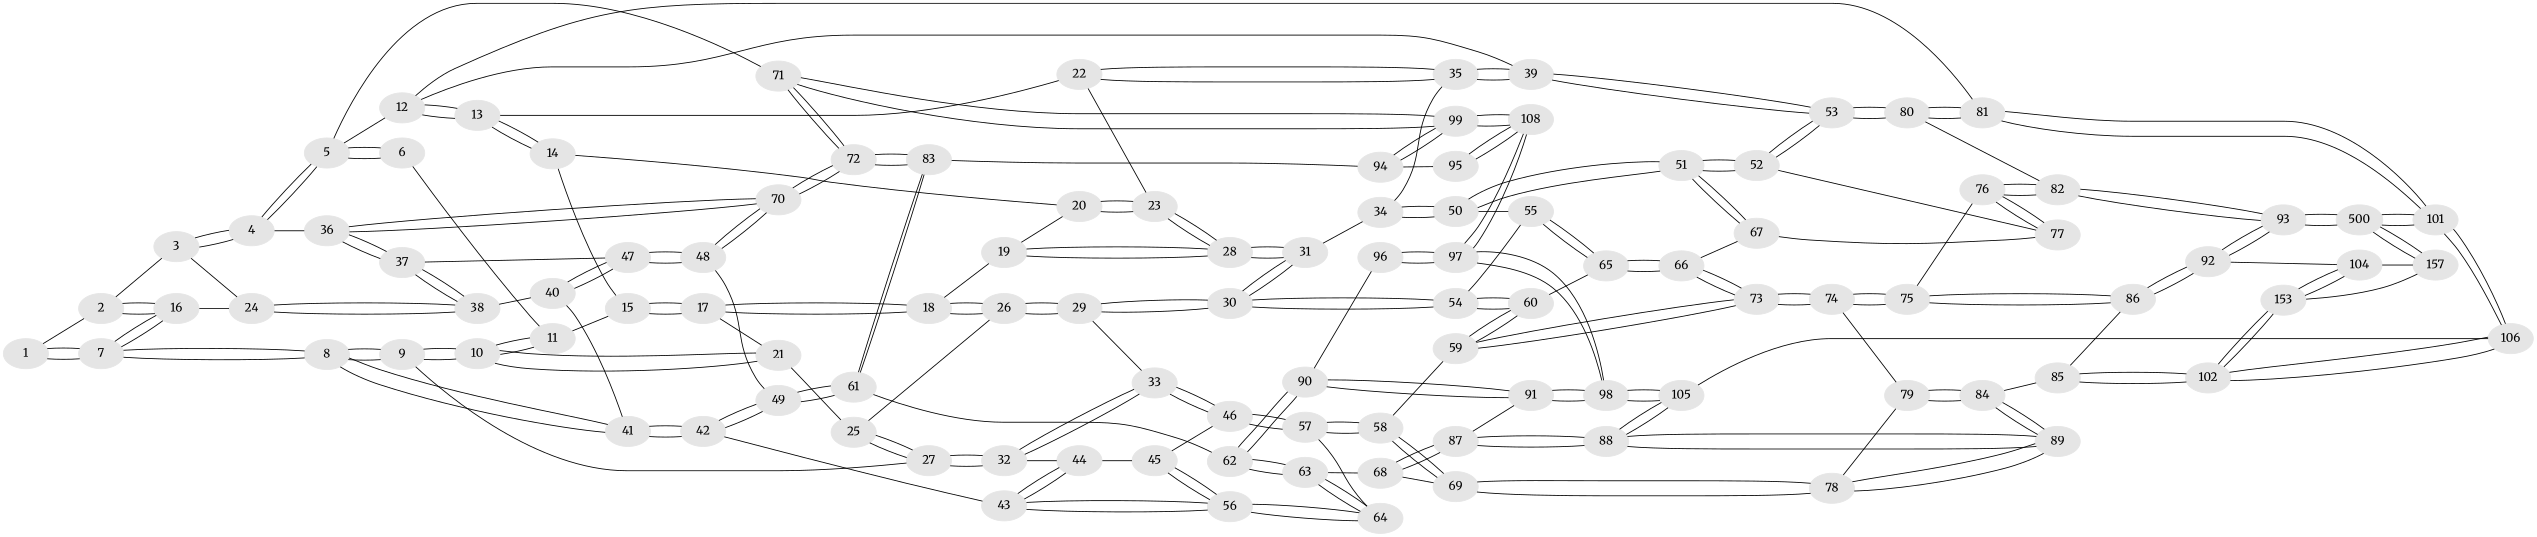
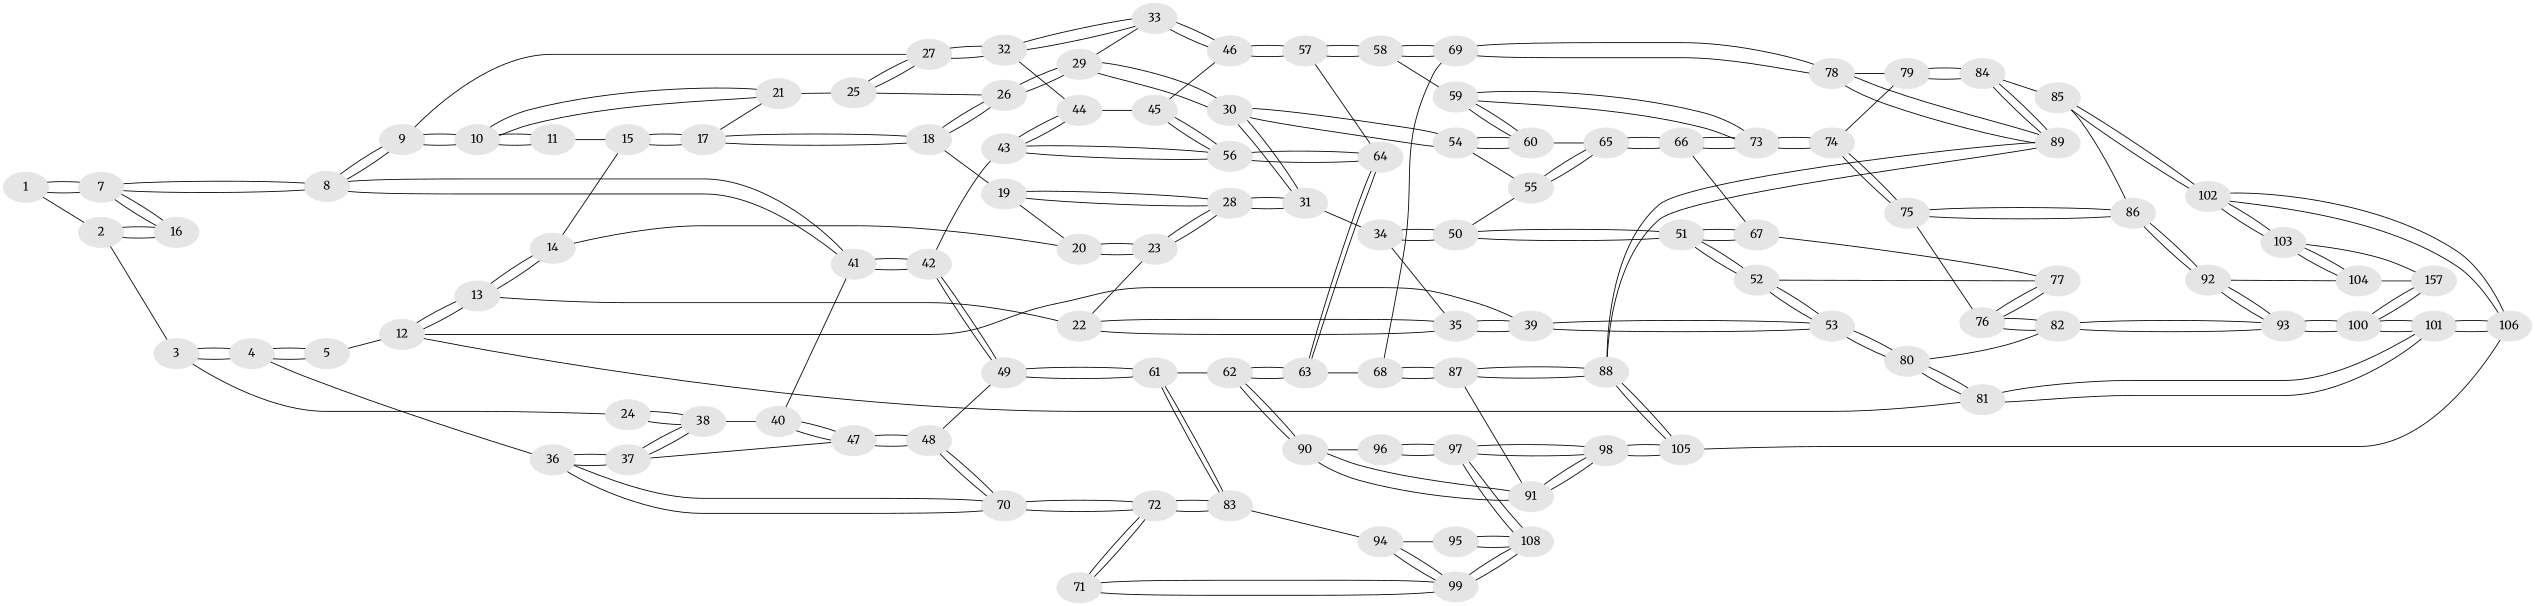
(521, 3) -> none
(402, 153) -> none
(2359, 220) -> (2359, 326)
(2283, 300) -> (2283, 242)
(214, 309) -> none
